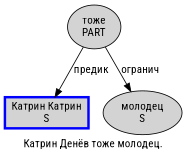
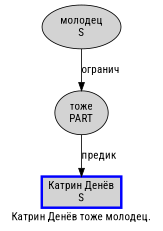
(116, 66) -> (82, 66)
(47, 113) -> (82, 192)
